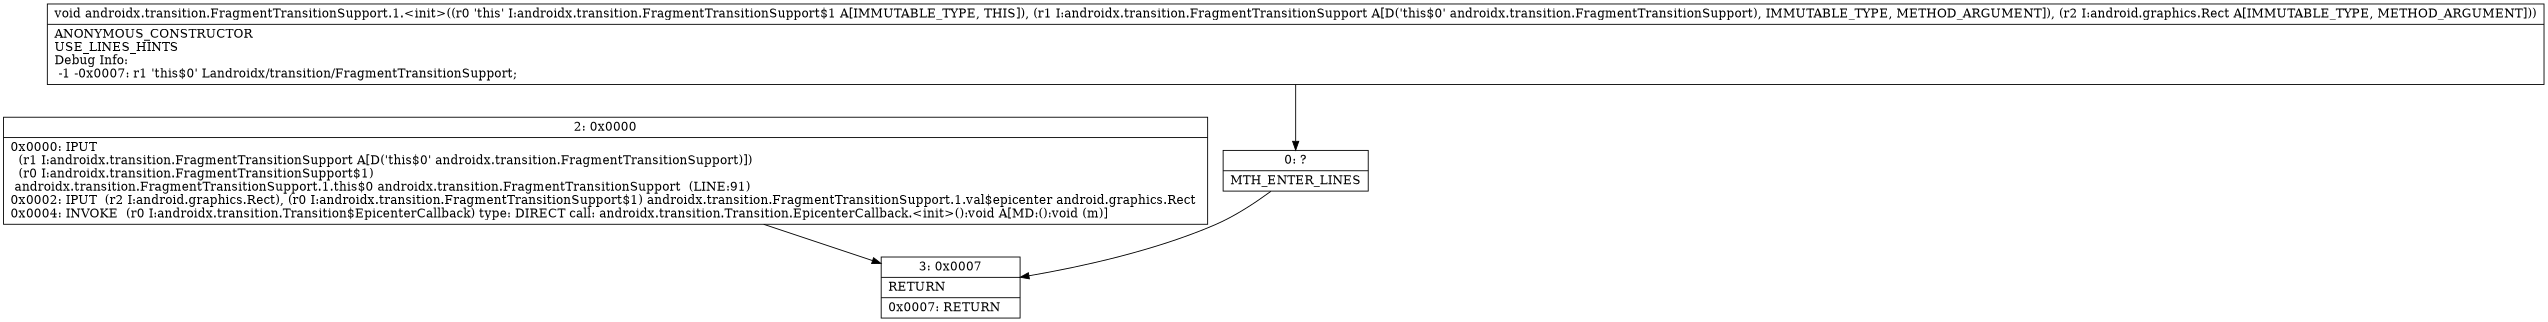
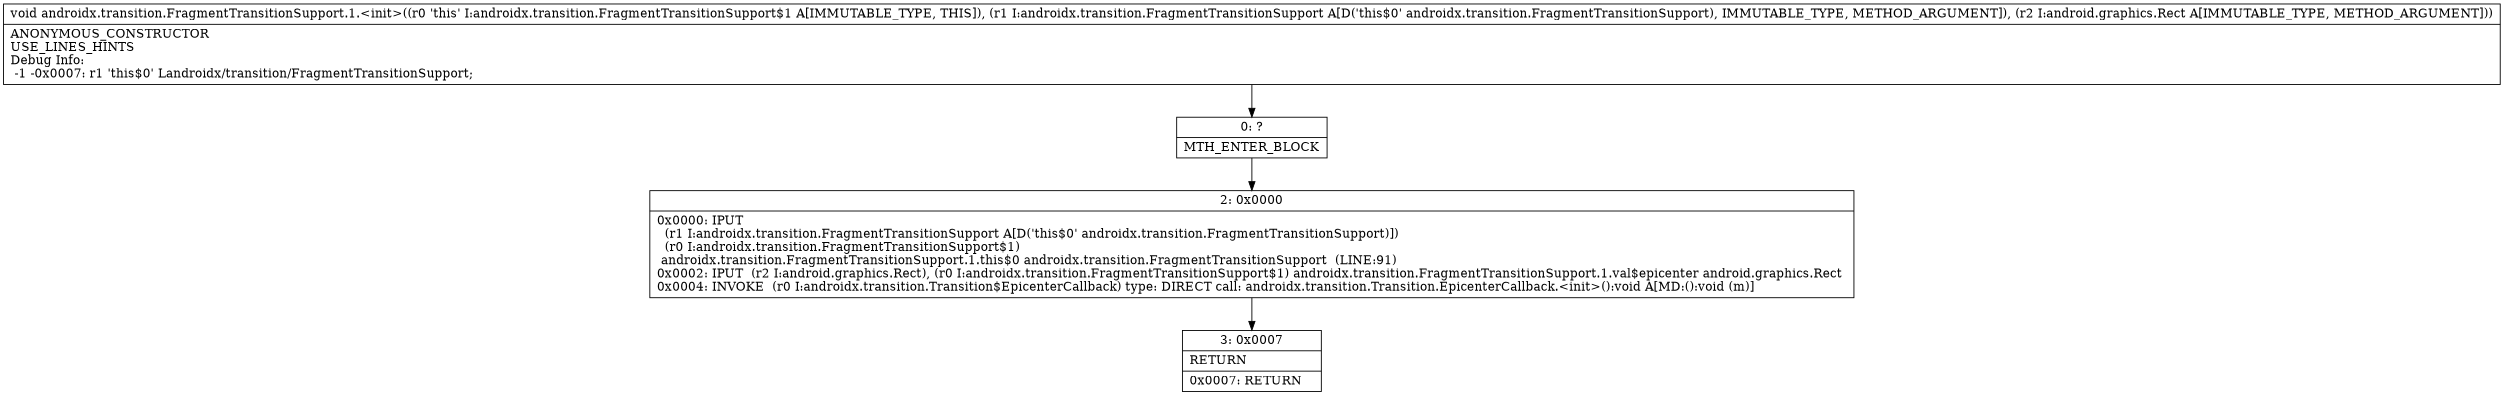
(1296, 180) -> (1252, 147)
(1155, 246) -> (1252, 170)
